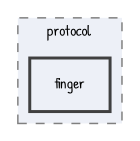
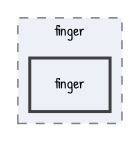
(70, 32) -> (70, 32)
